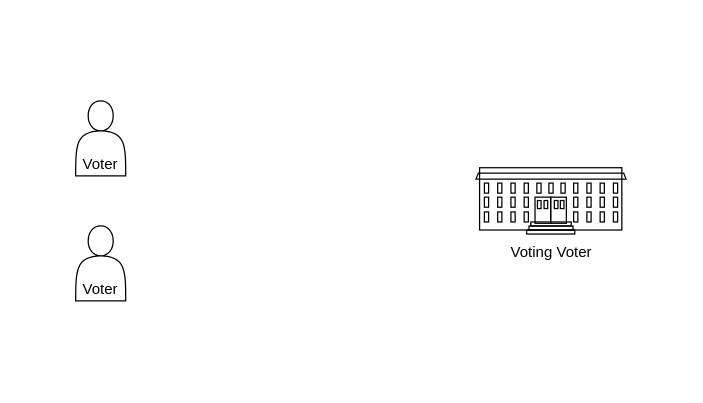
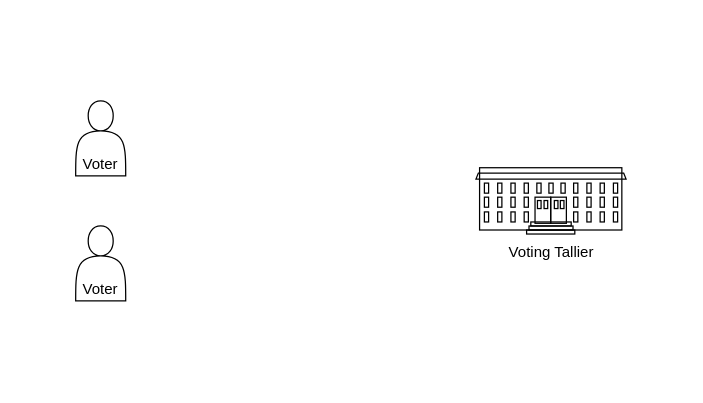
(551, 252) -> (551, 252)
